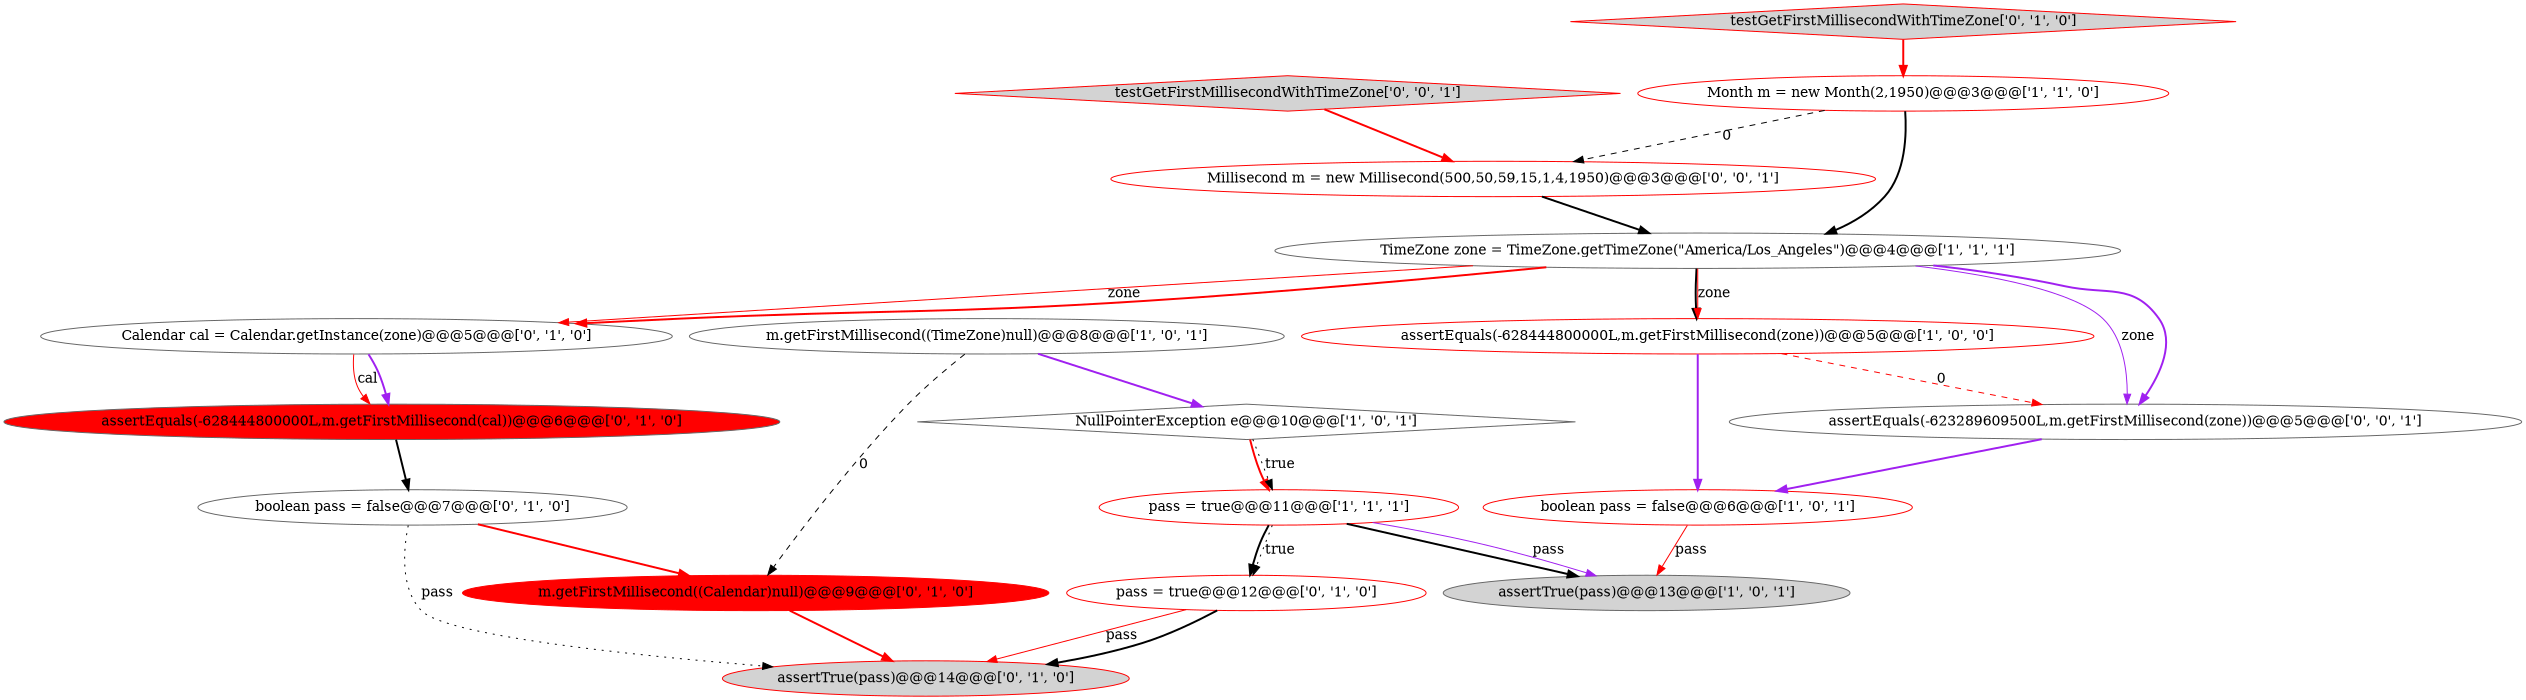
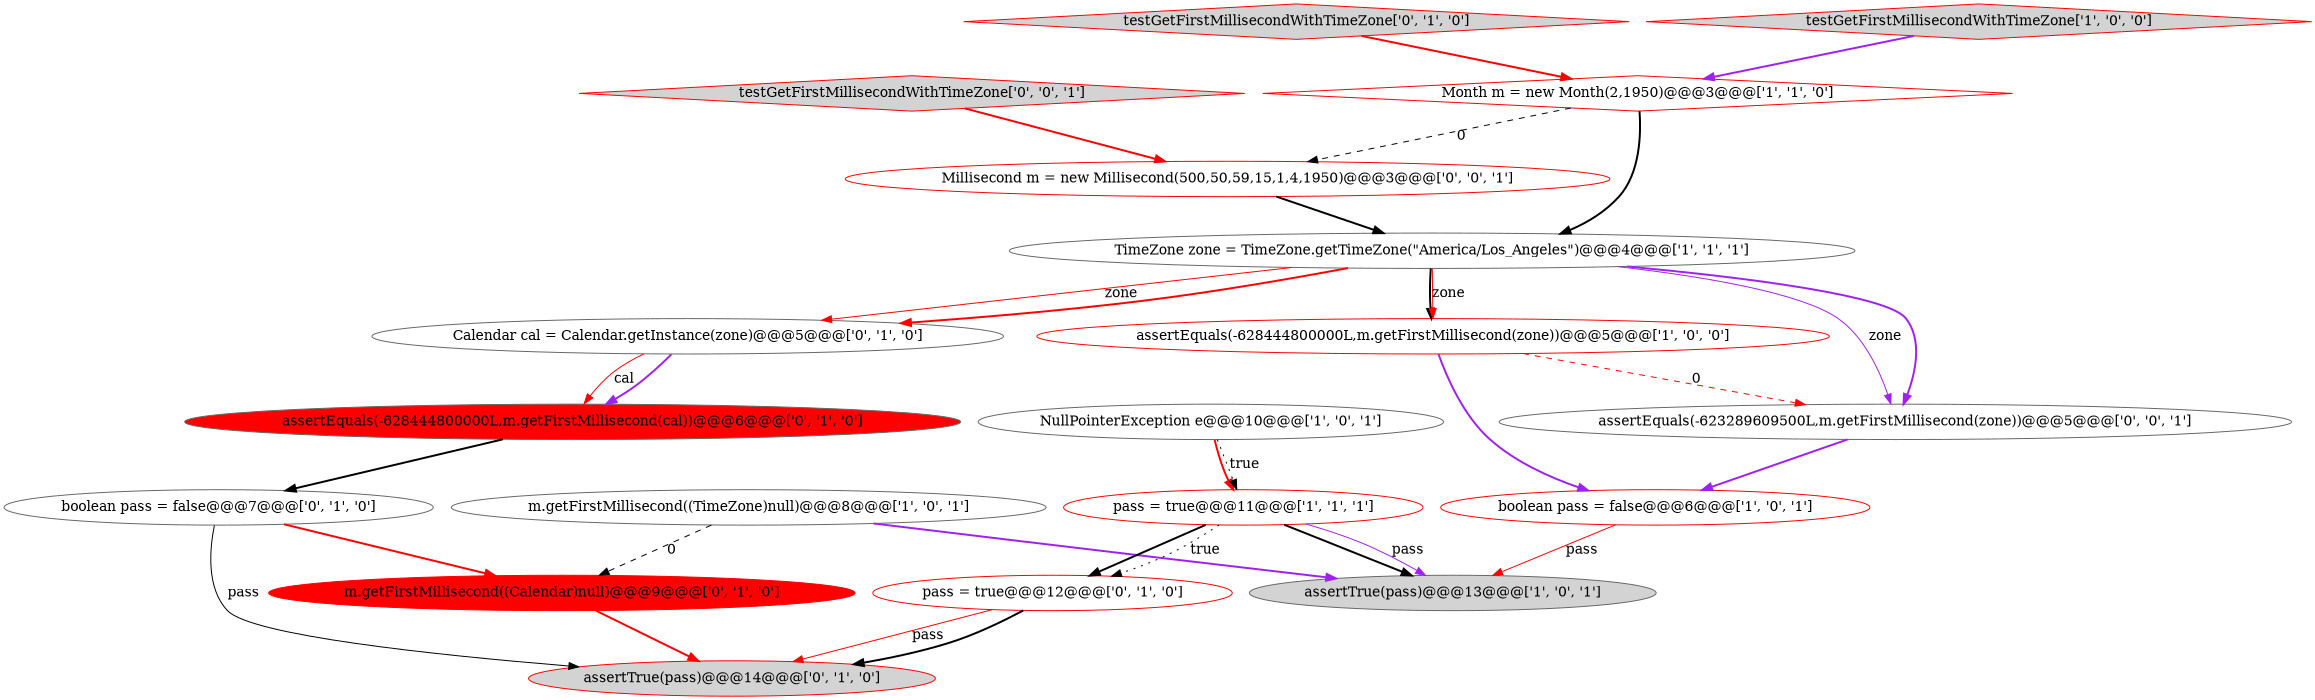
none -> (1979, 22)
(1903, 93) -> (1638, 93)
(1115, 379) -> (1100, 551)
(1246, 422) -> (1211, 422)
(545, 643) -> (352, 643)
